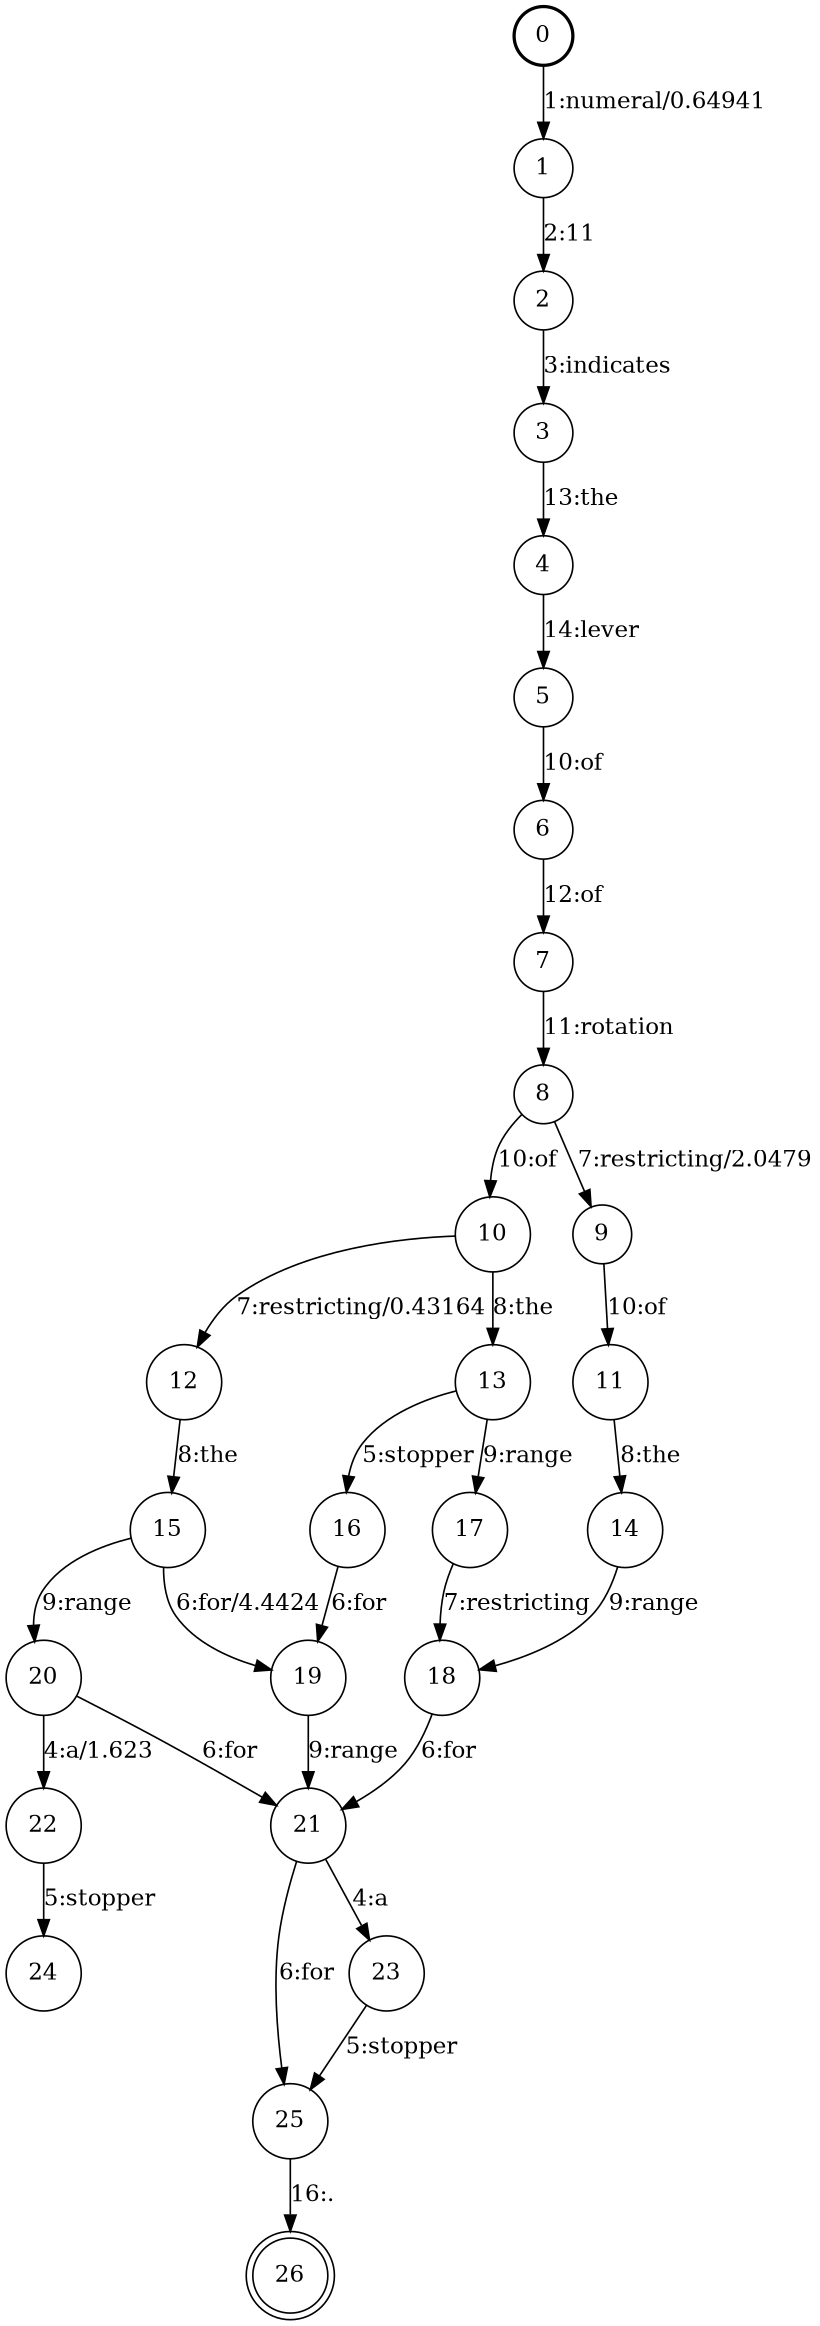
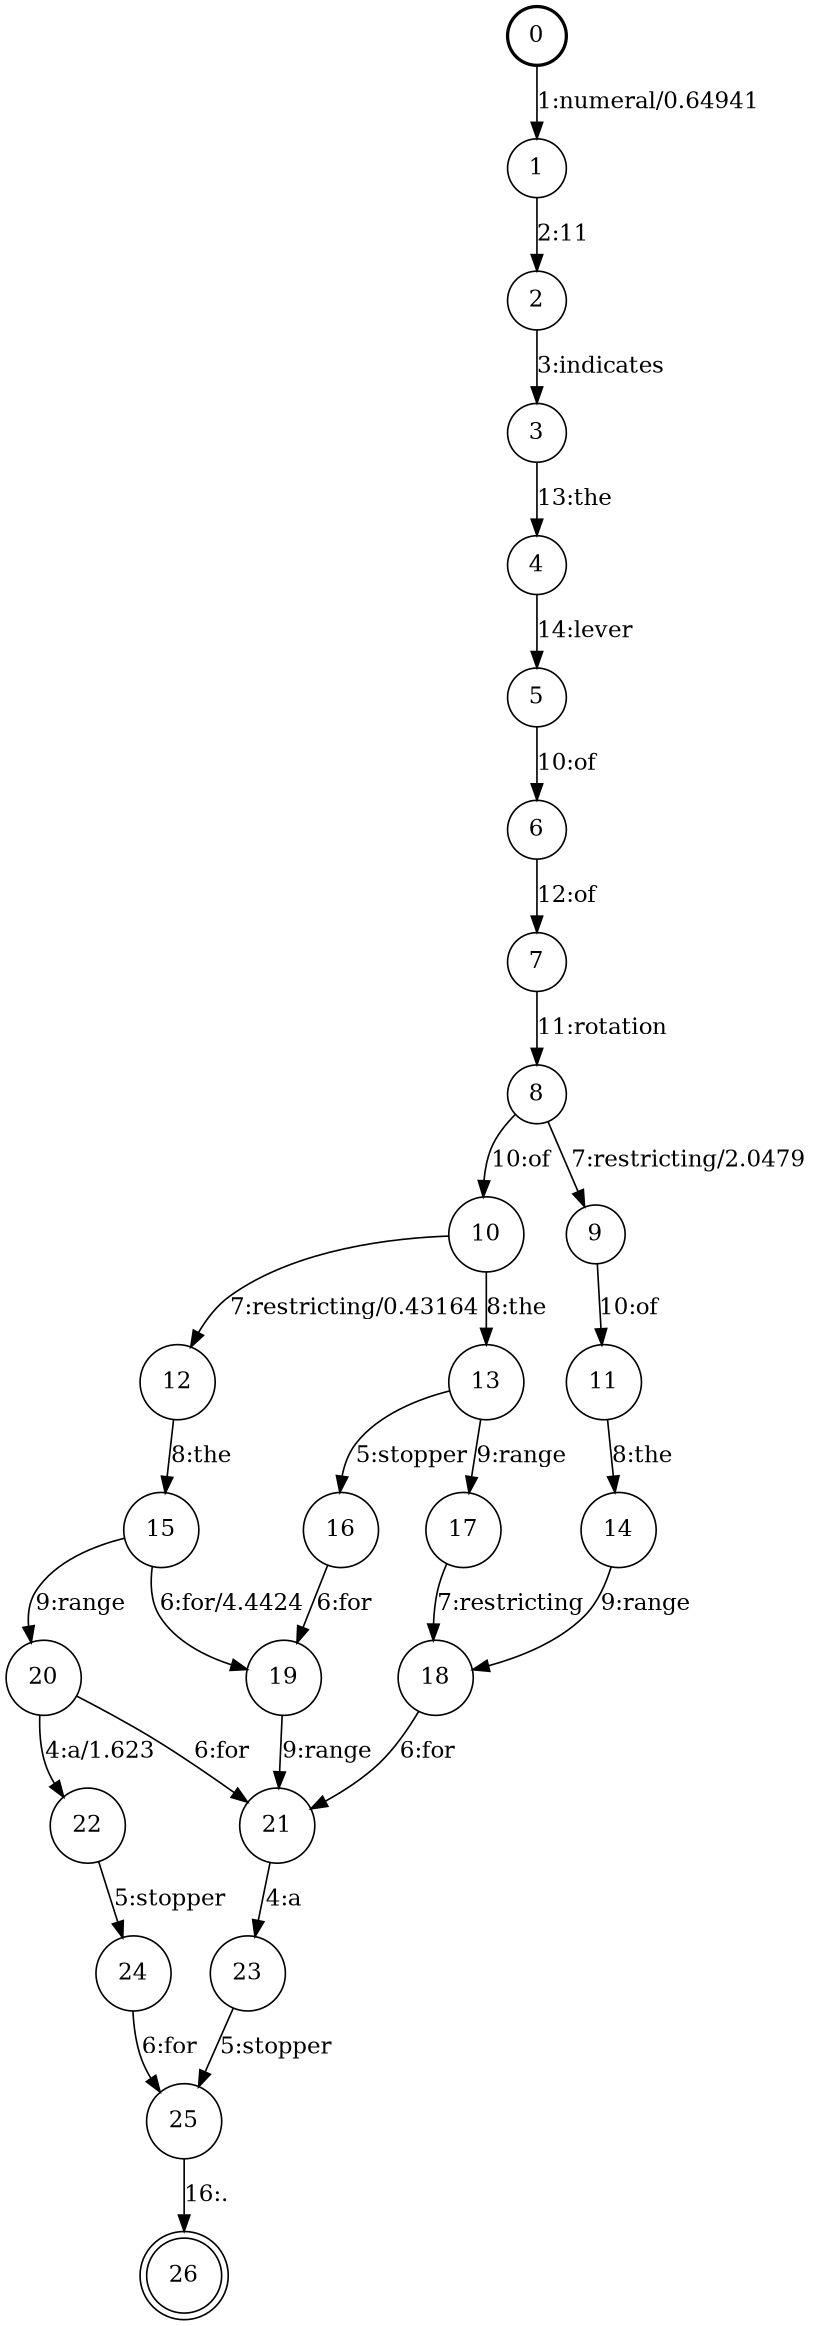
(277, 1964) -> (138, 2046)
